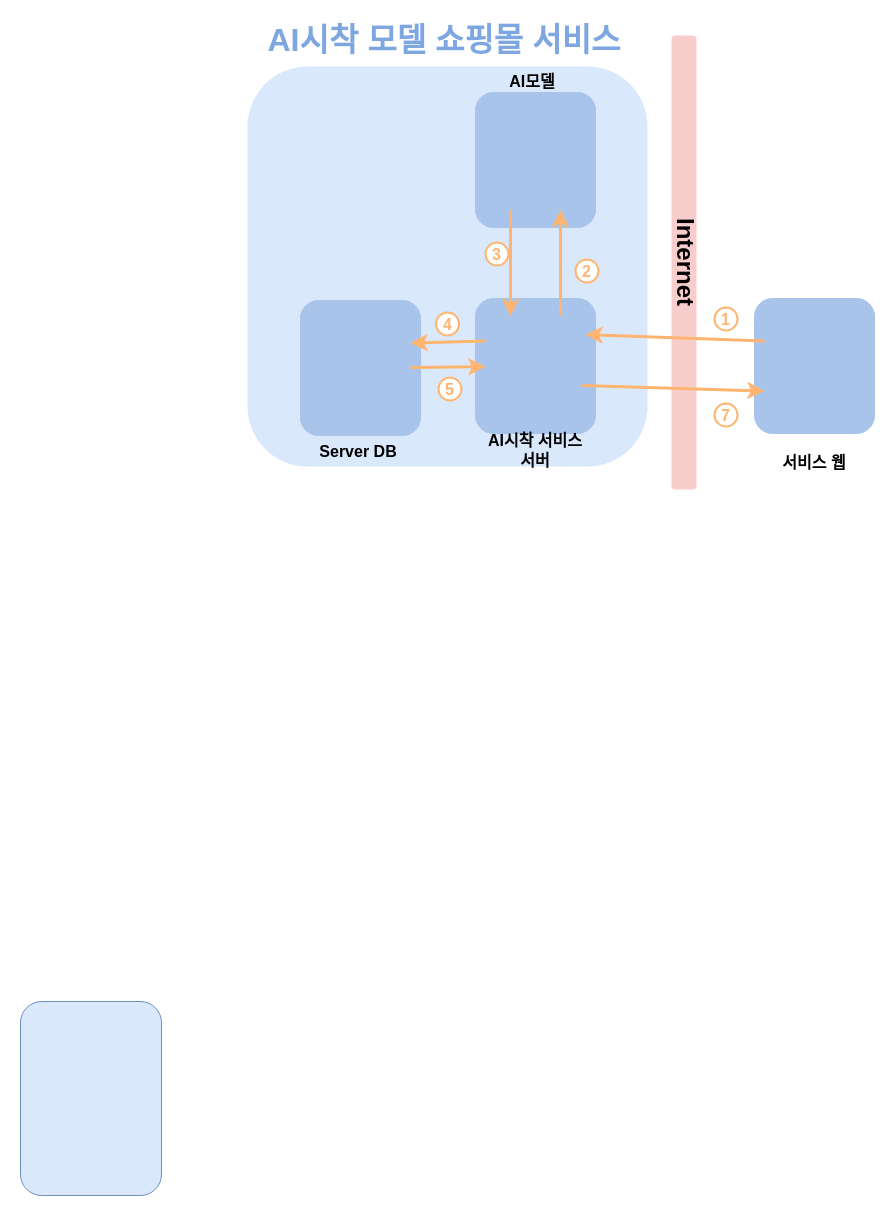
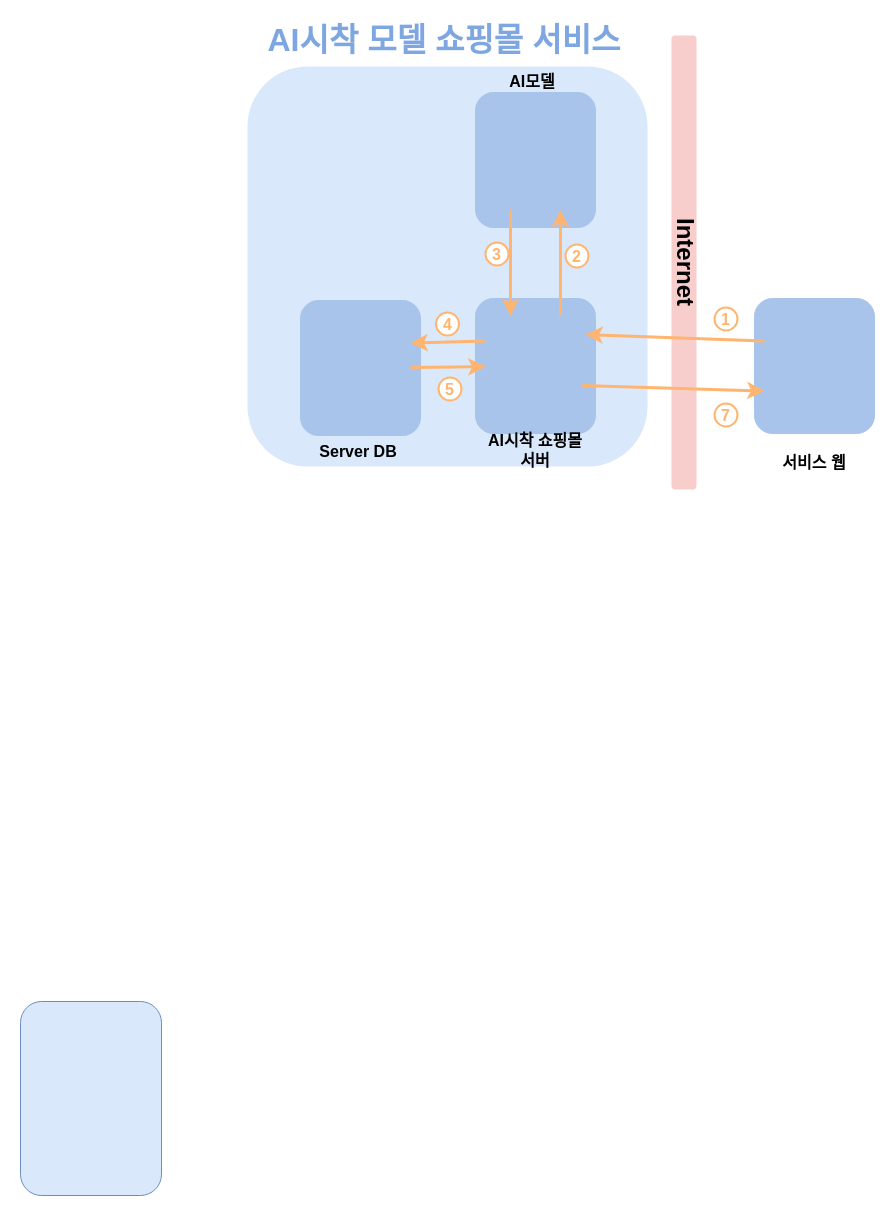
(587, 271) -> (577, 256)
(536, 451) -> (536, 451)
